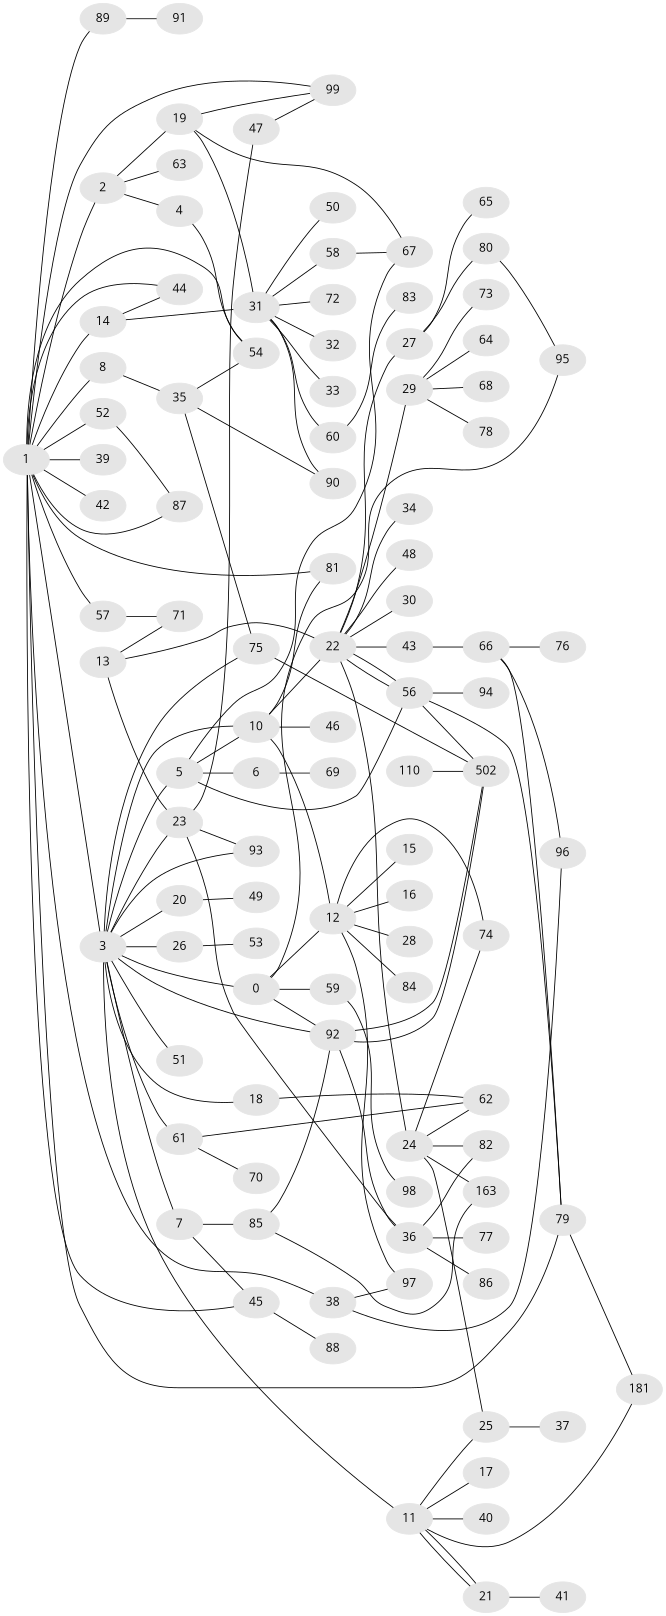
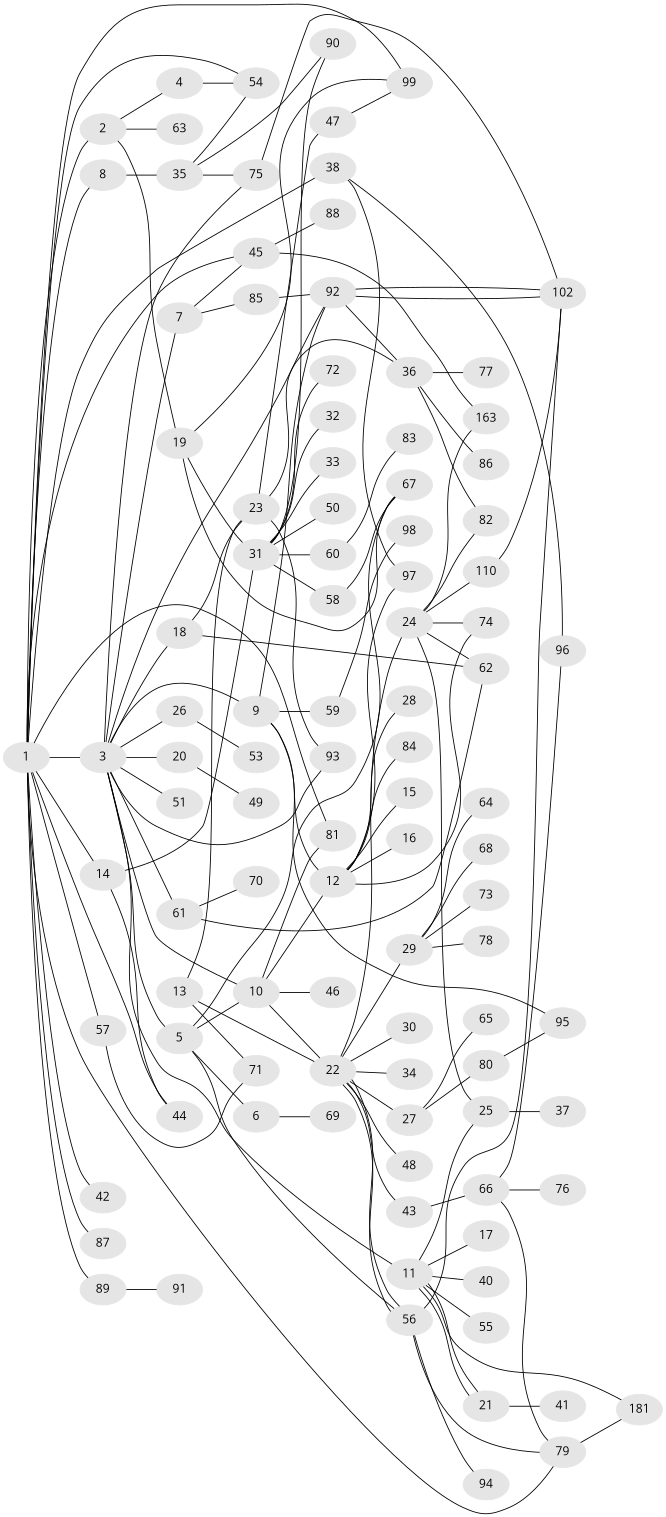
(103, 414) -> none
(103, 460) -> none
none -> (448, 597)
(486, 771) -> (563, 293)
(137, 882) -> (216, 573)
(256, 989) -> (256, 711)
(400, 1312) -> (400, 306)
none -> (486, 1328)
